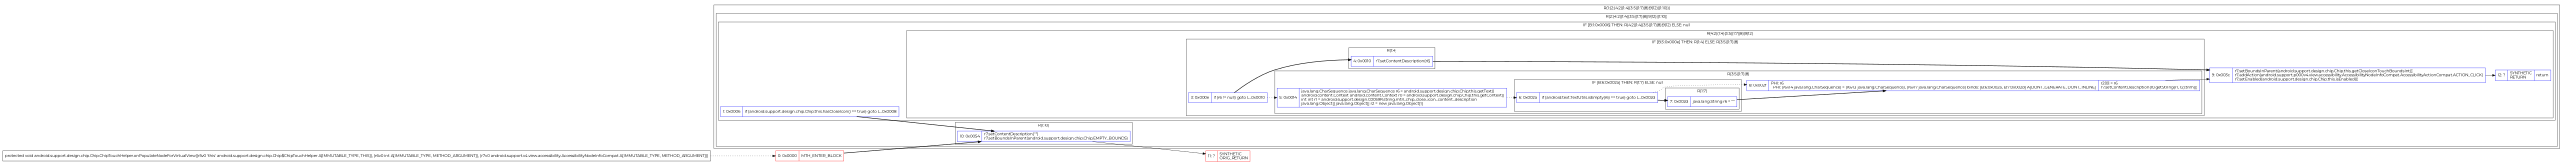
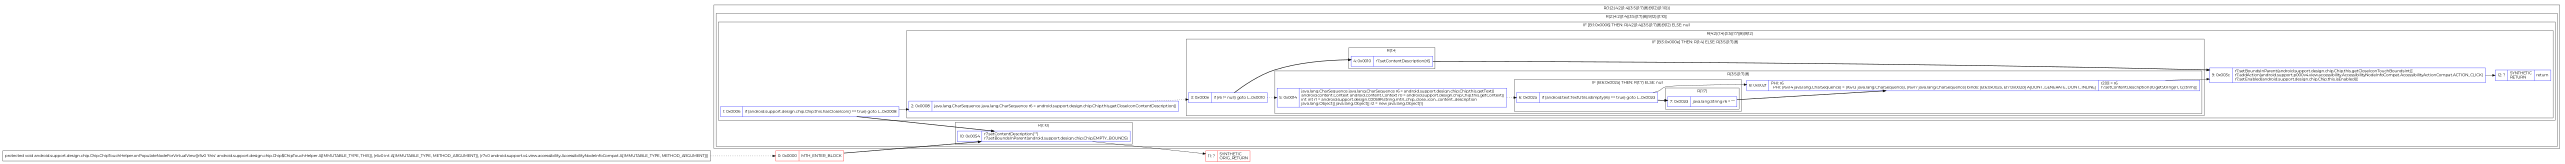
(1698, 85) -> (1698, 85)
none -> (1044, 106)
